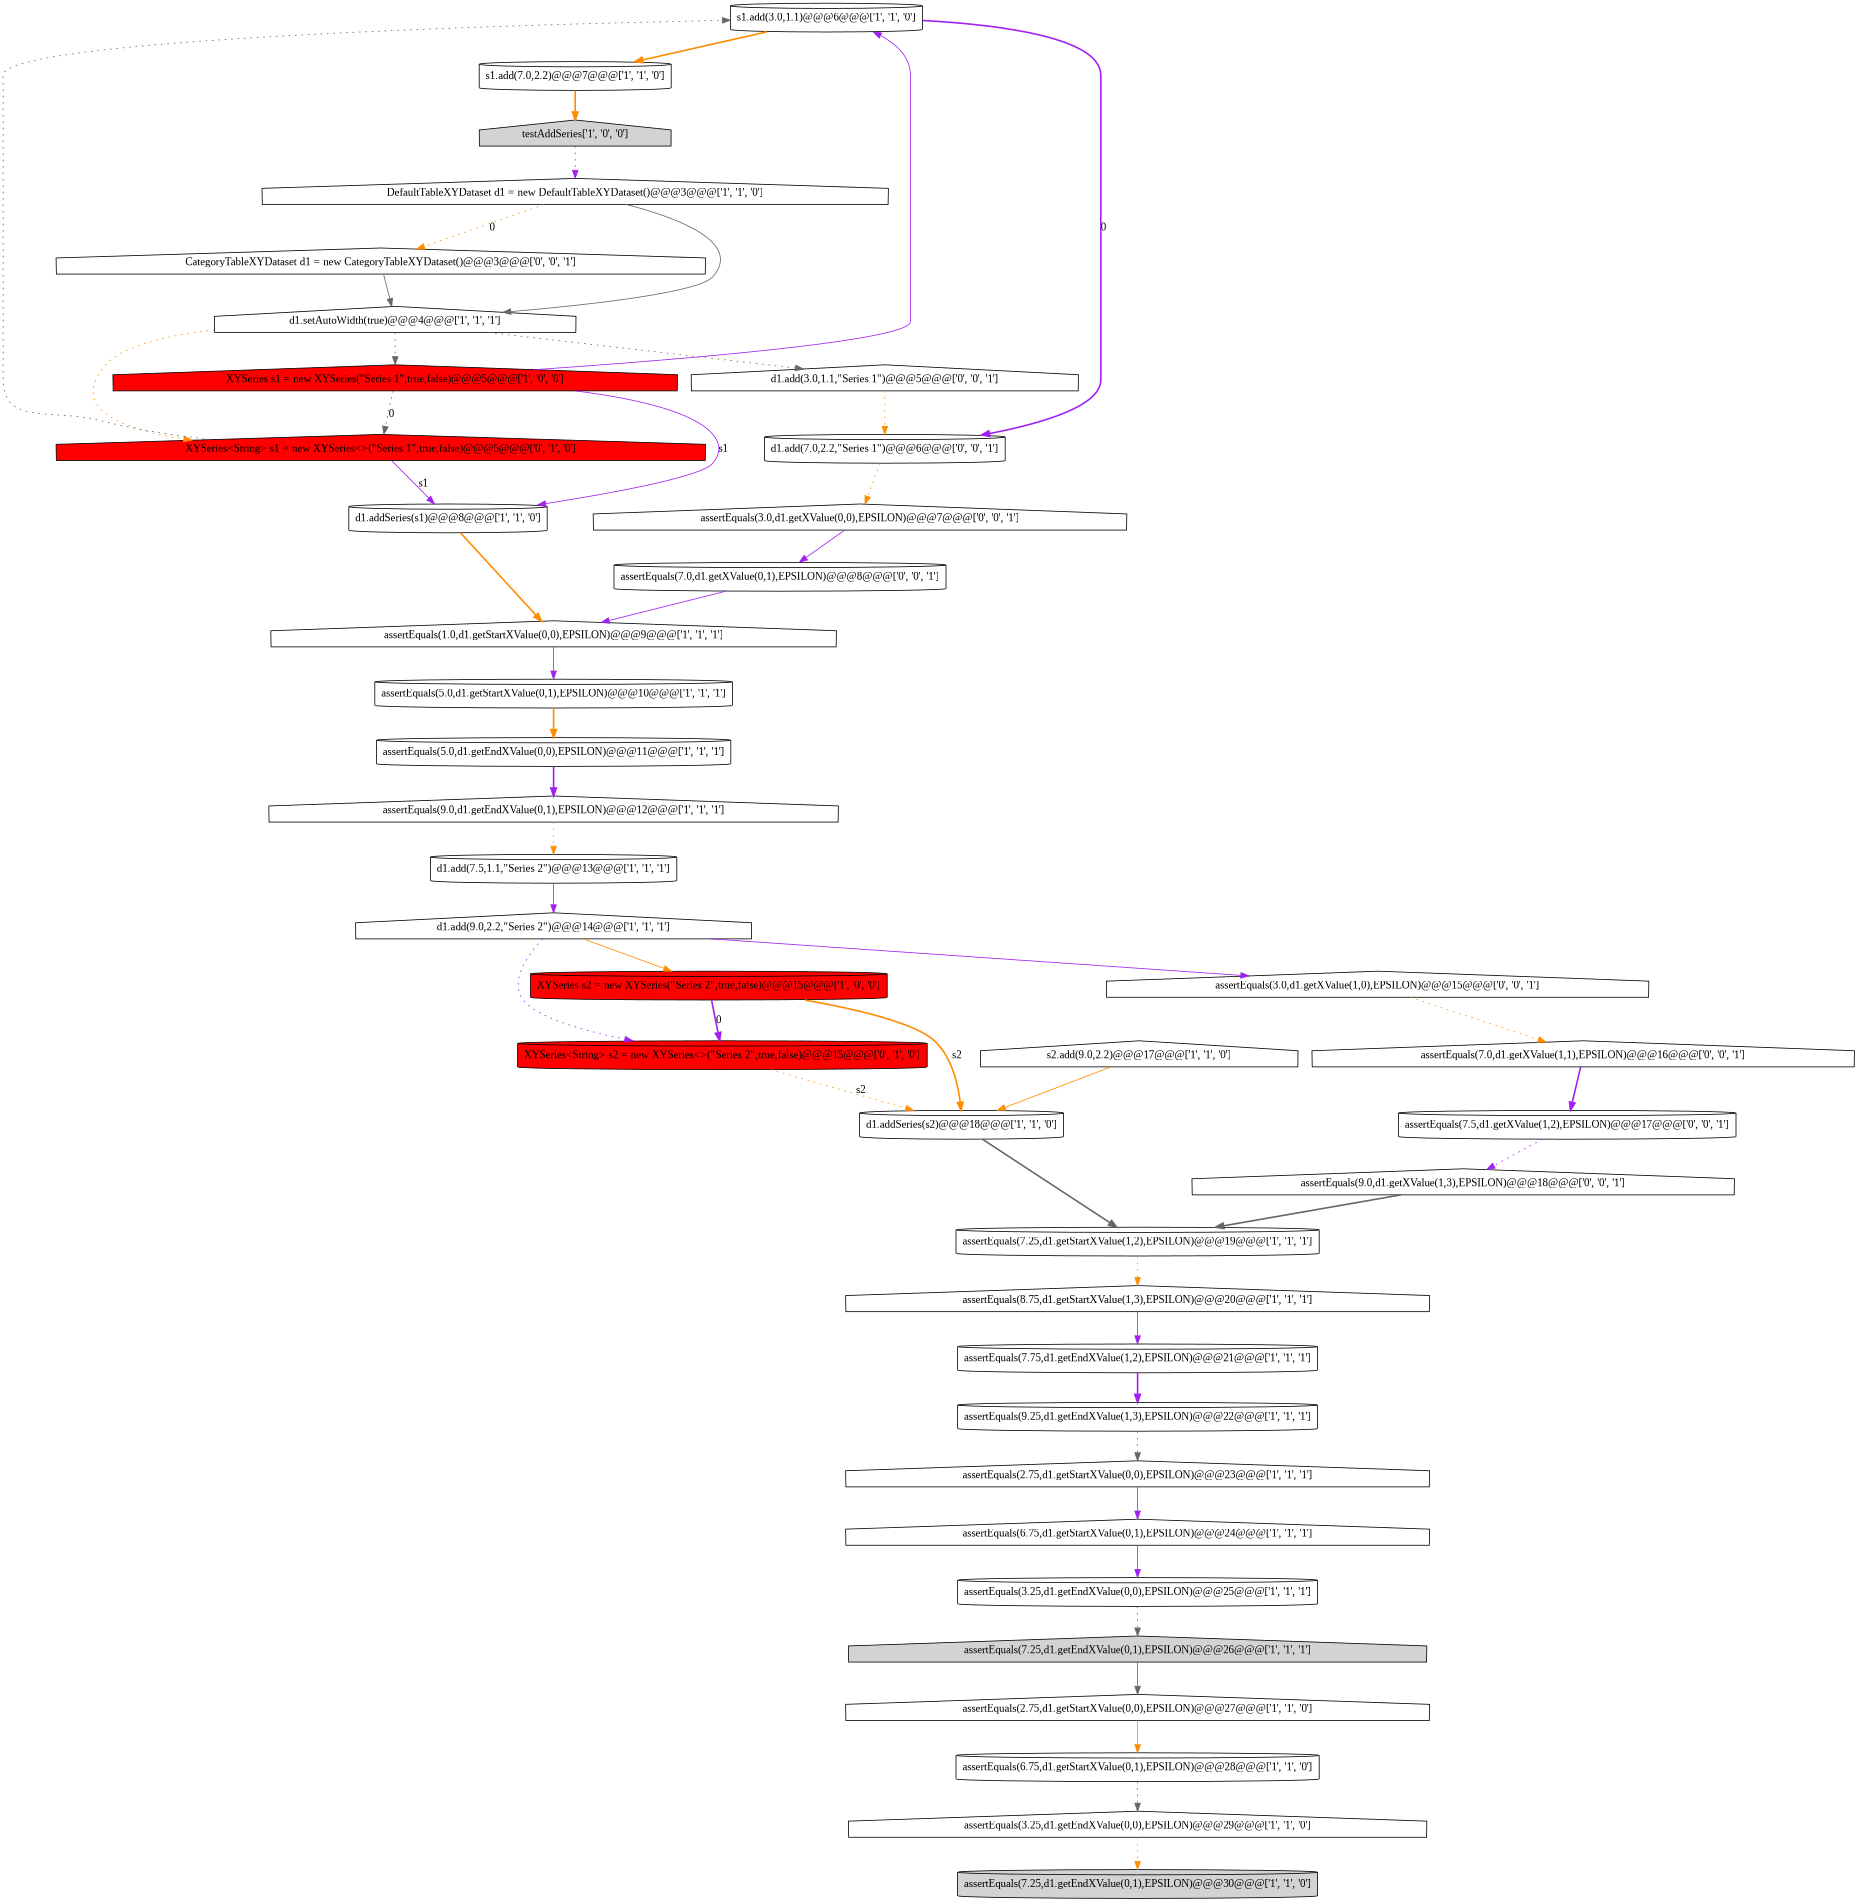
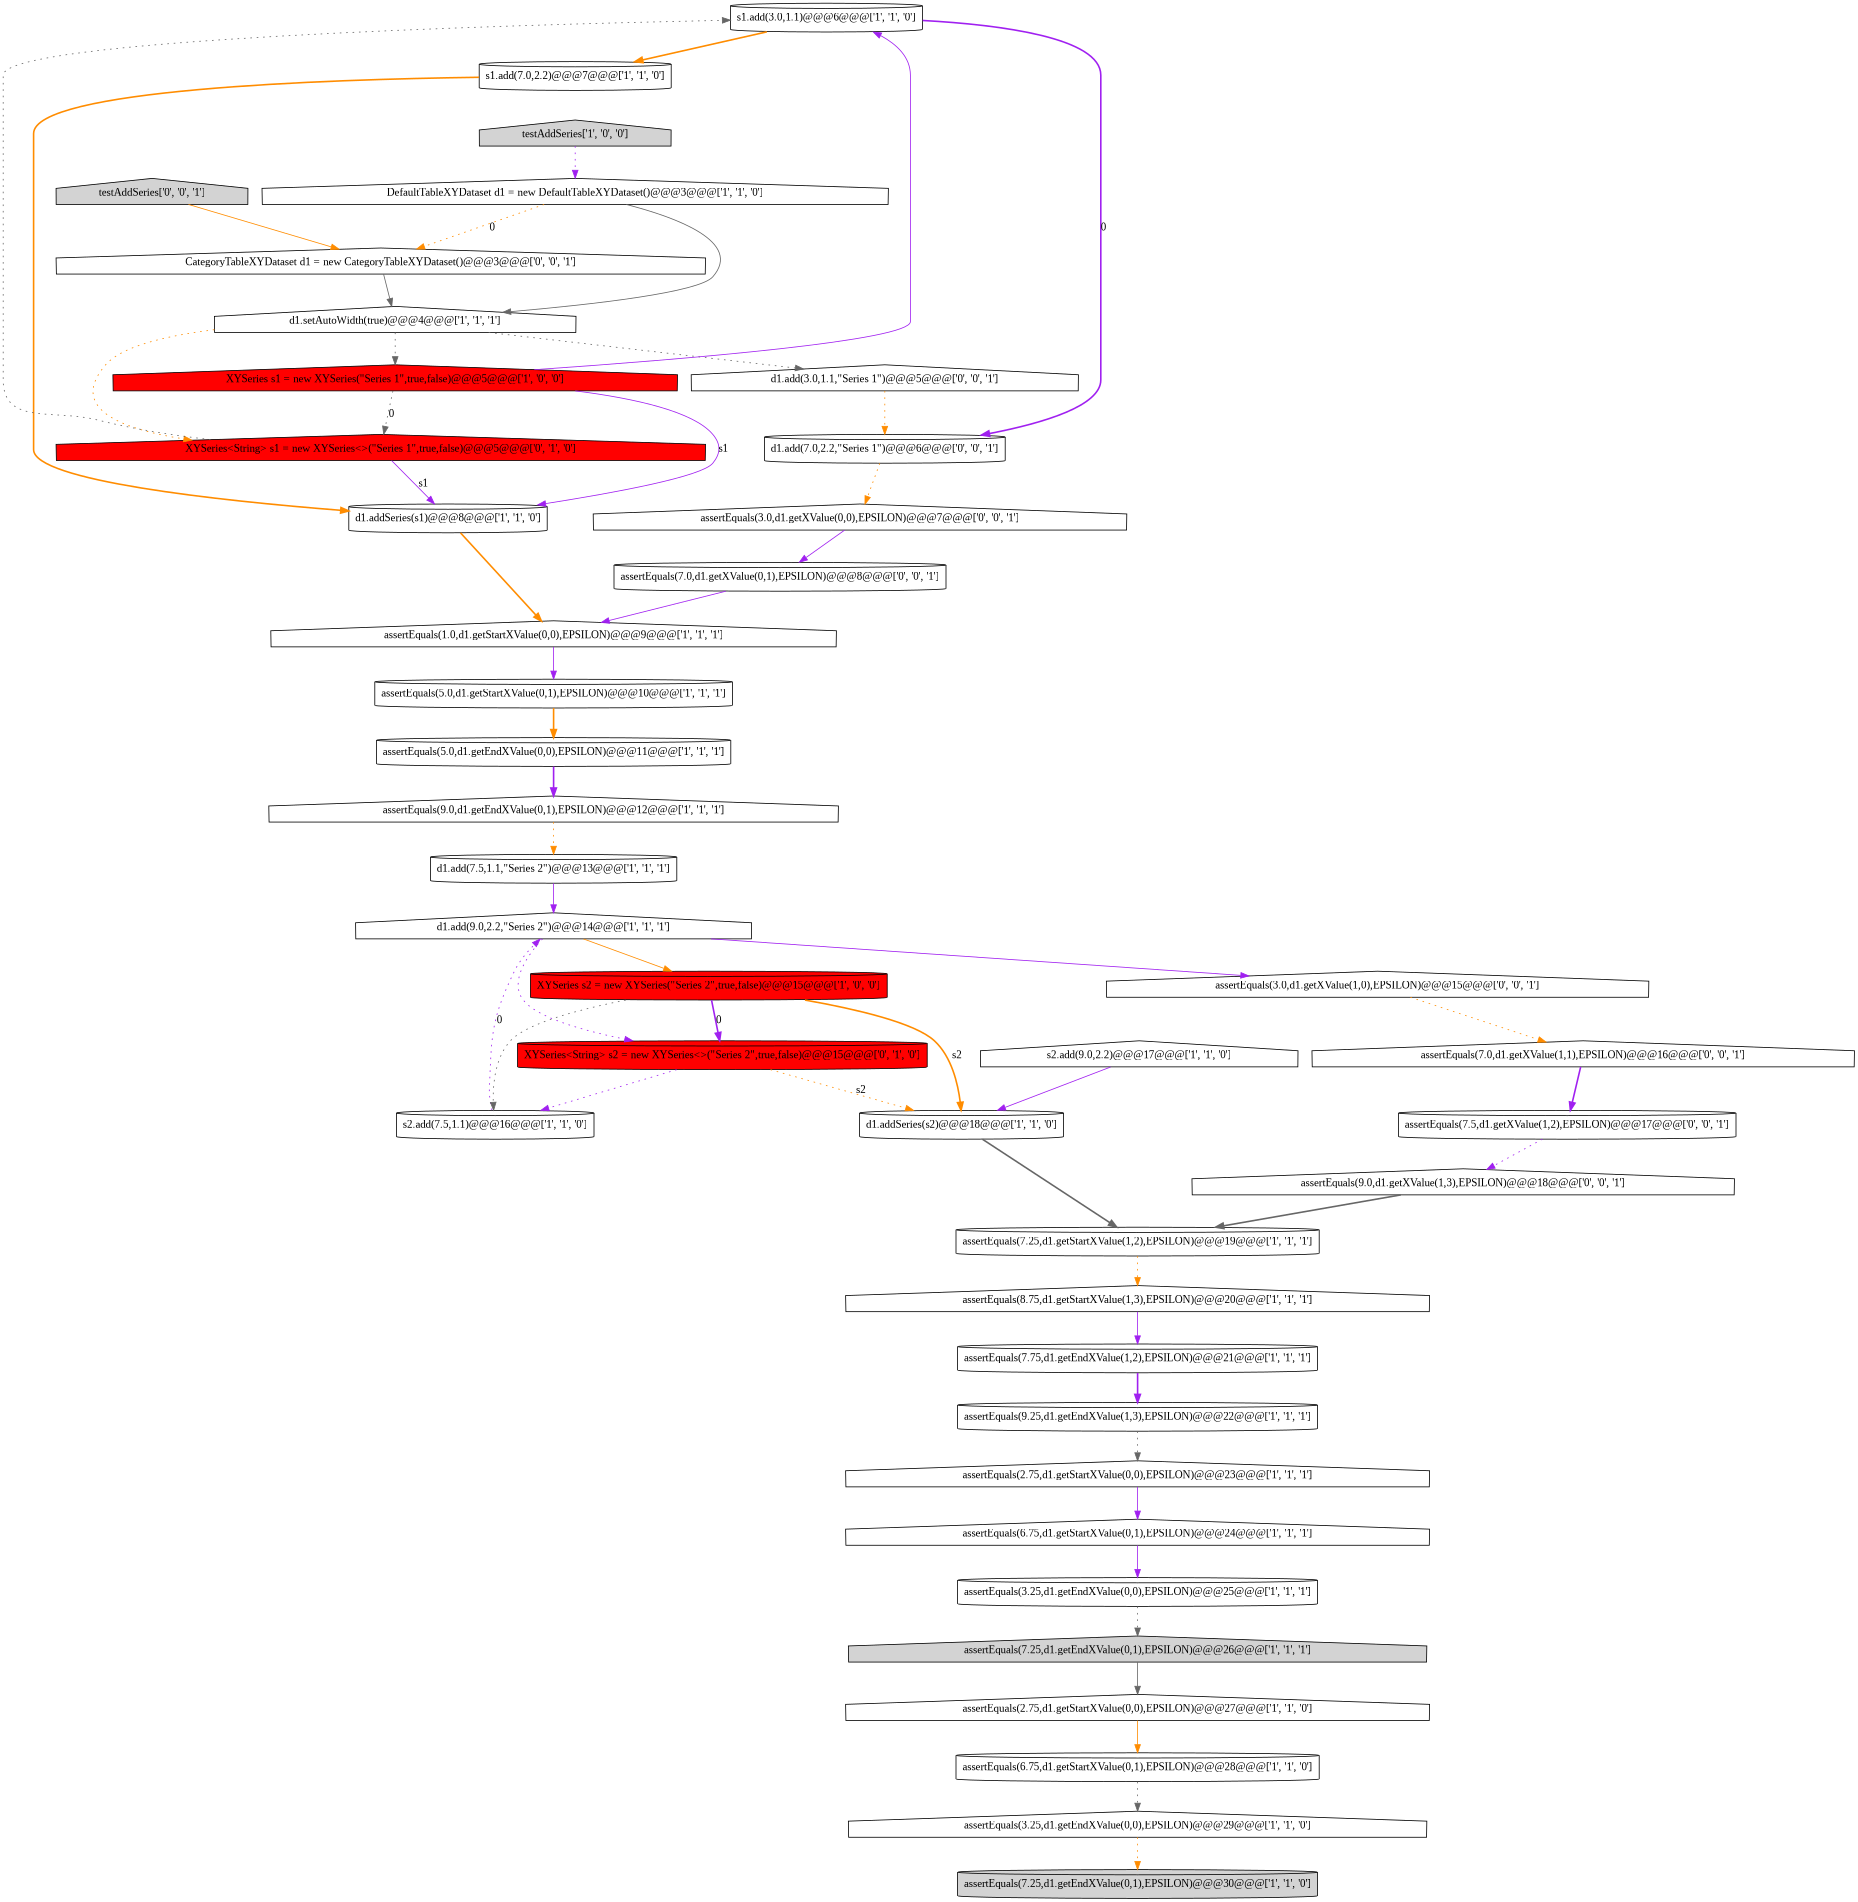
(575, 101) -> (34, 223)
none -> (152, 193)
(1058, 1087) -> (1058, 1087)
none -> (495, 1125)
